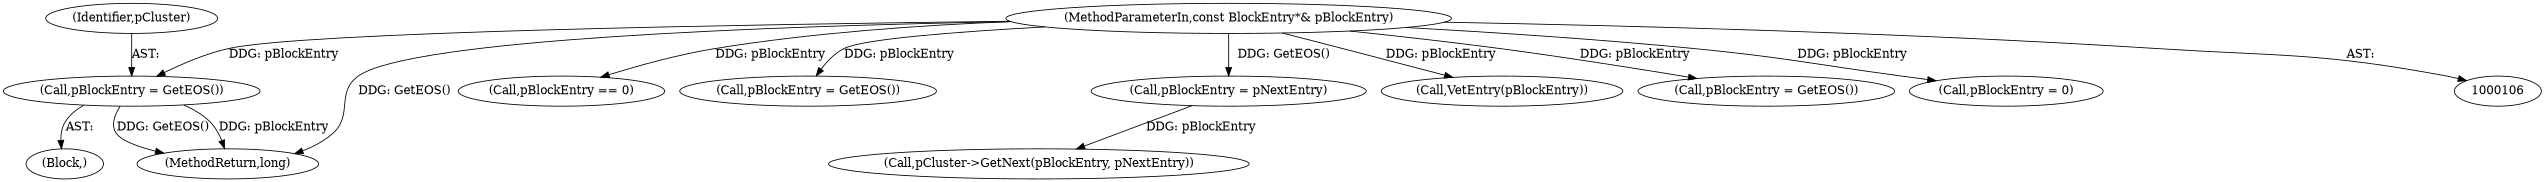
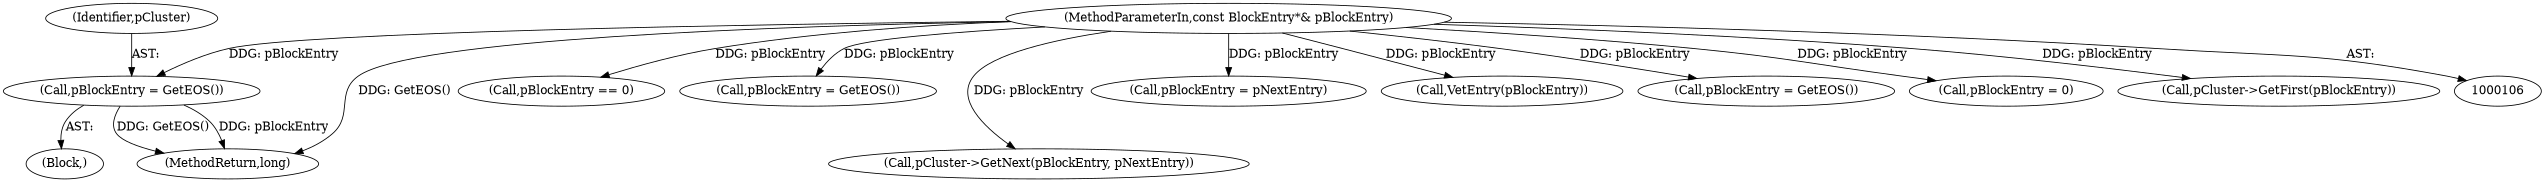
(1284, 55) -> (1284, 55)
none -> (2279, 91)
(1138, 126) -> (999, 59)
